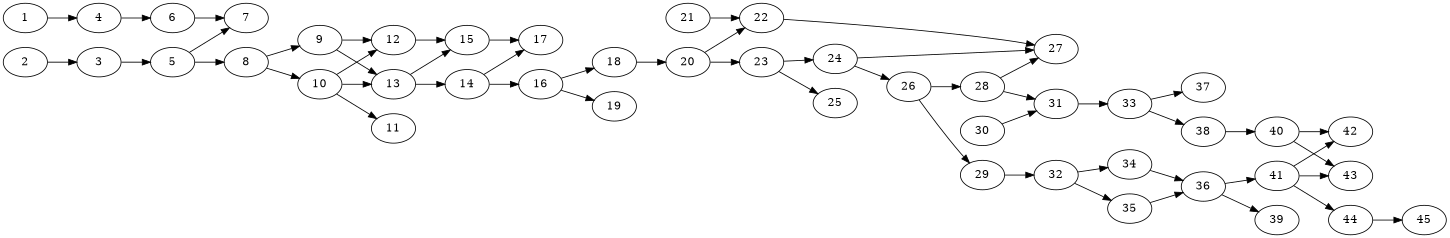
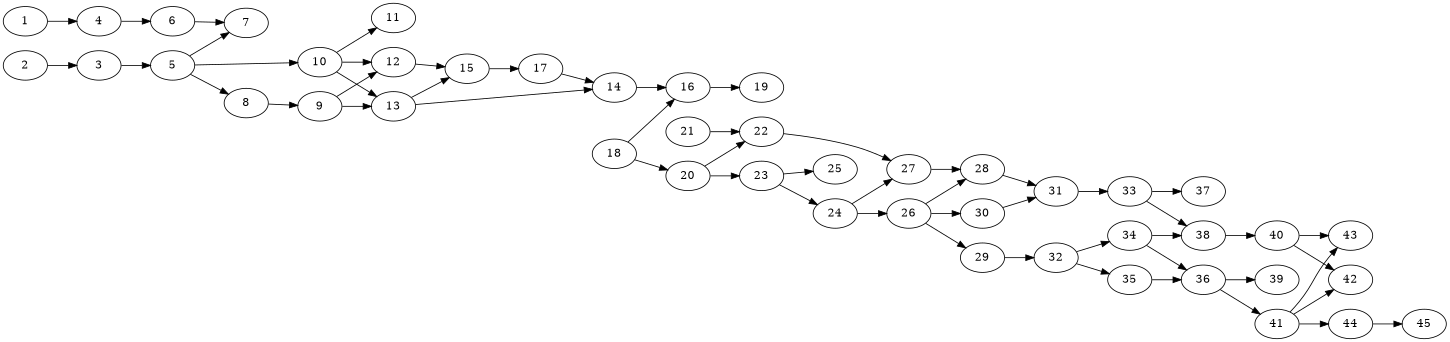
(500, 64) -> (574, 77)
(1016, 70) -> (942, 169)
(279, 72) -> (242, 64)
(574, 74) -> (648, 123)
none -> (942, 214)
none -> (1163, 236)
